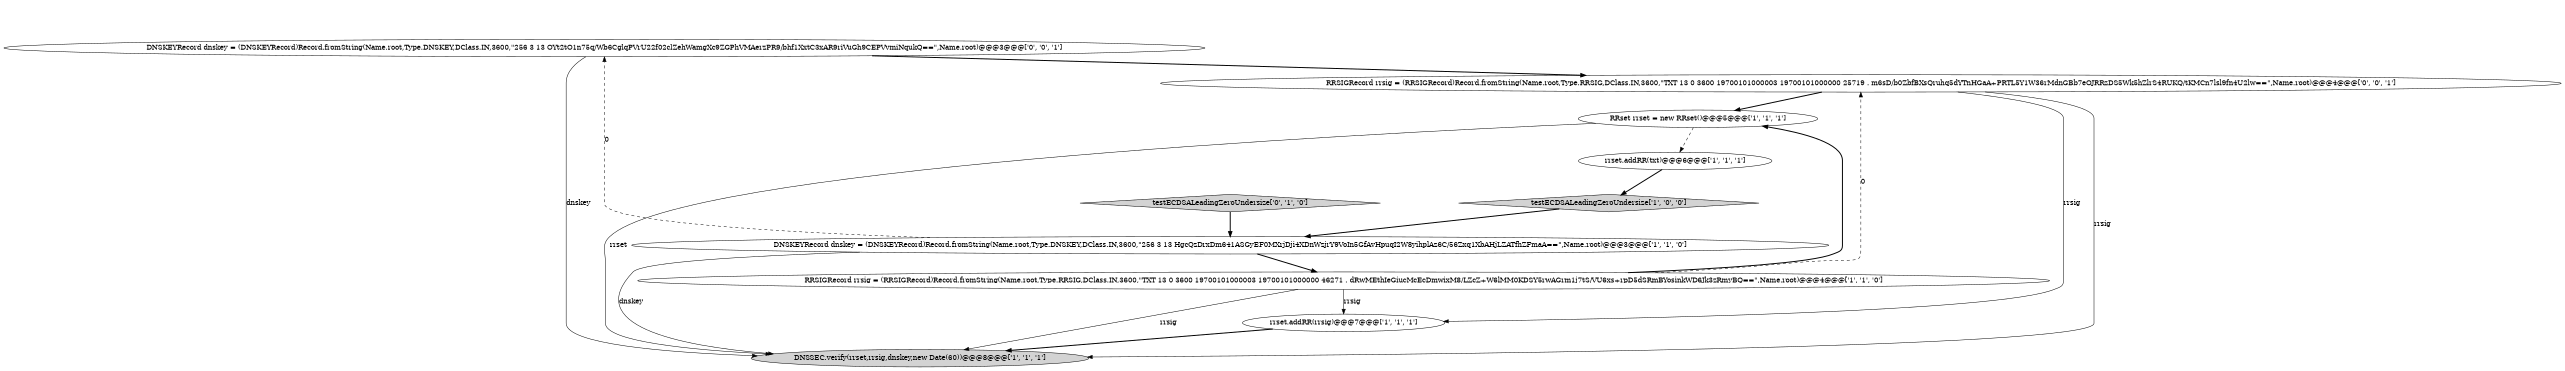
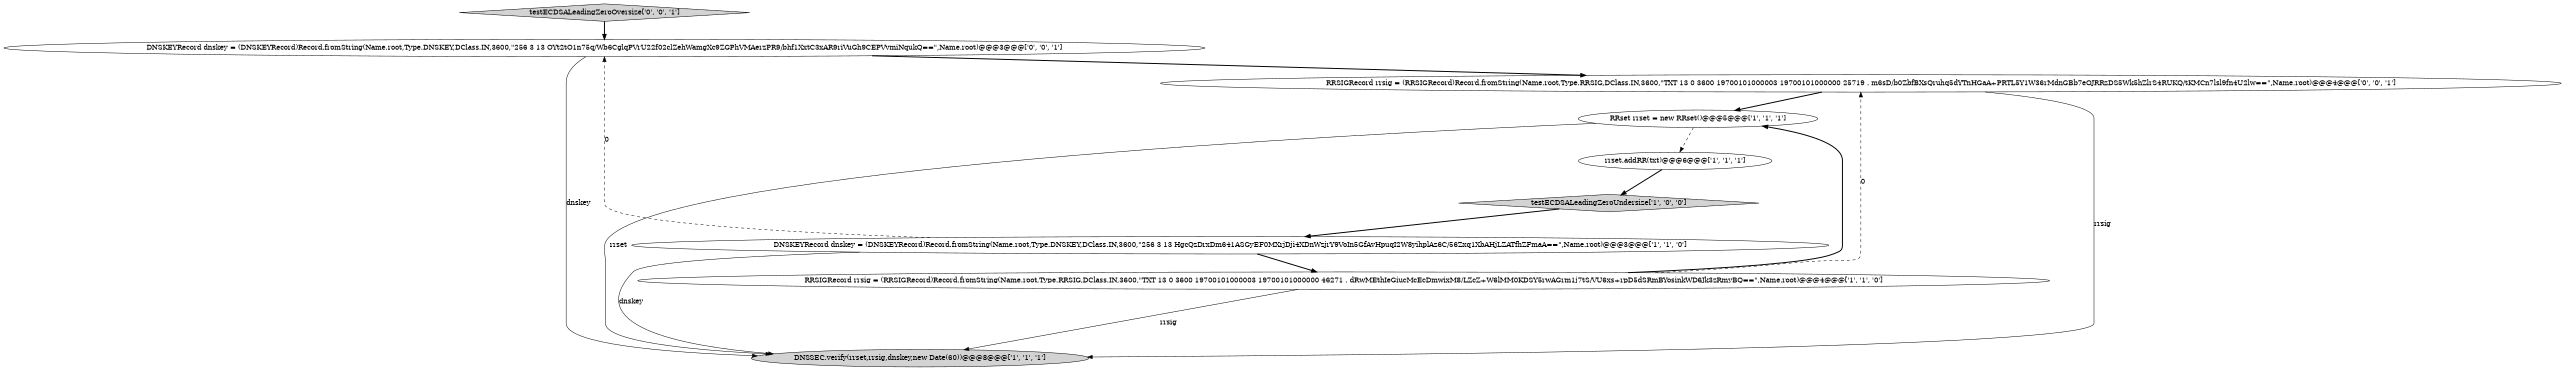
none -> (604, 13)
(1230, 203) -> none
(1344, 323) -> none
